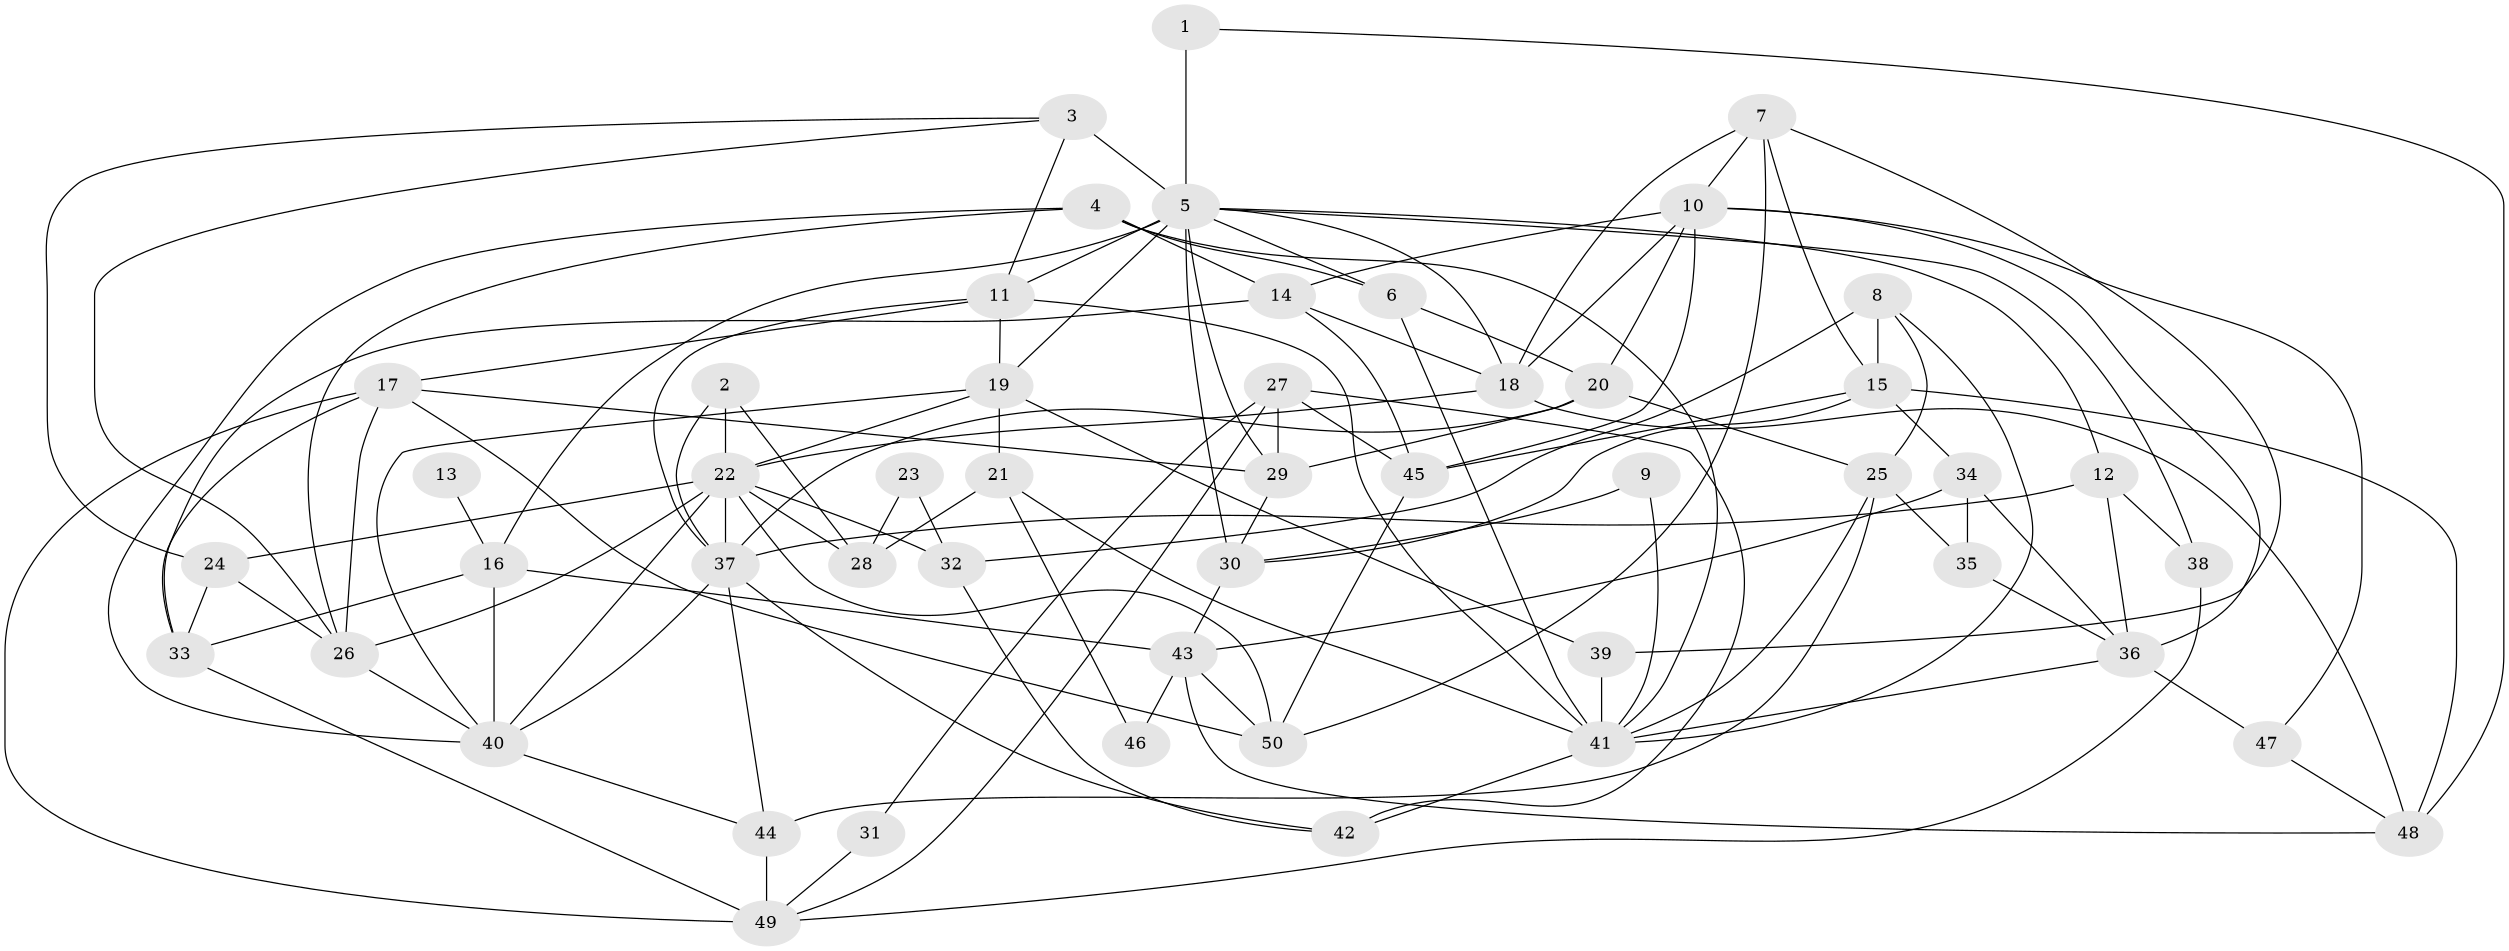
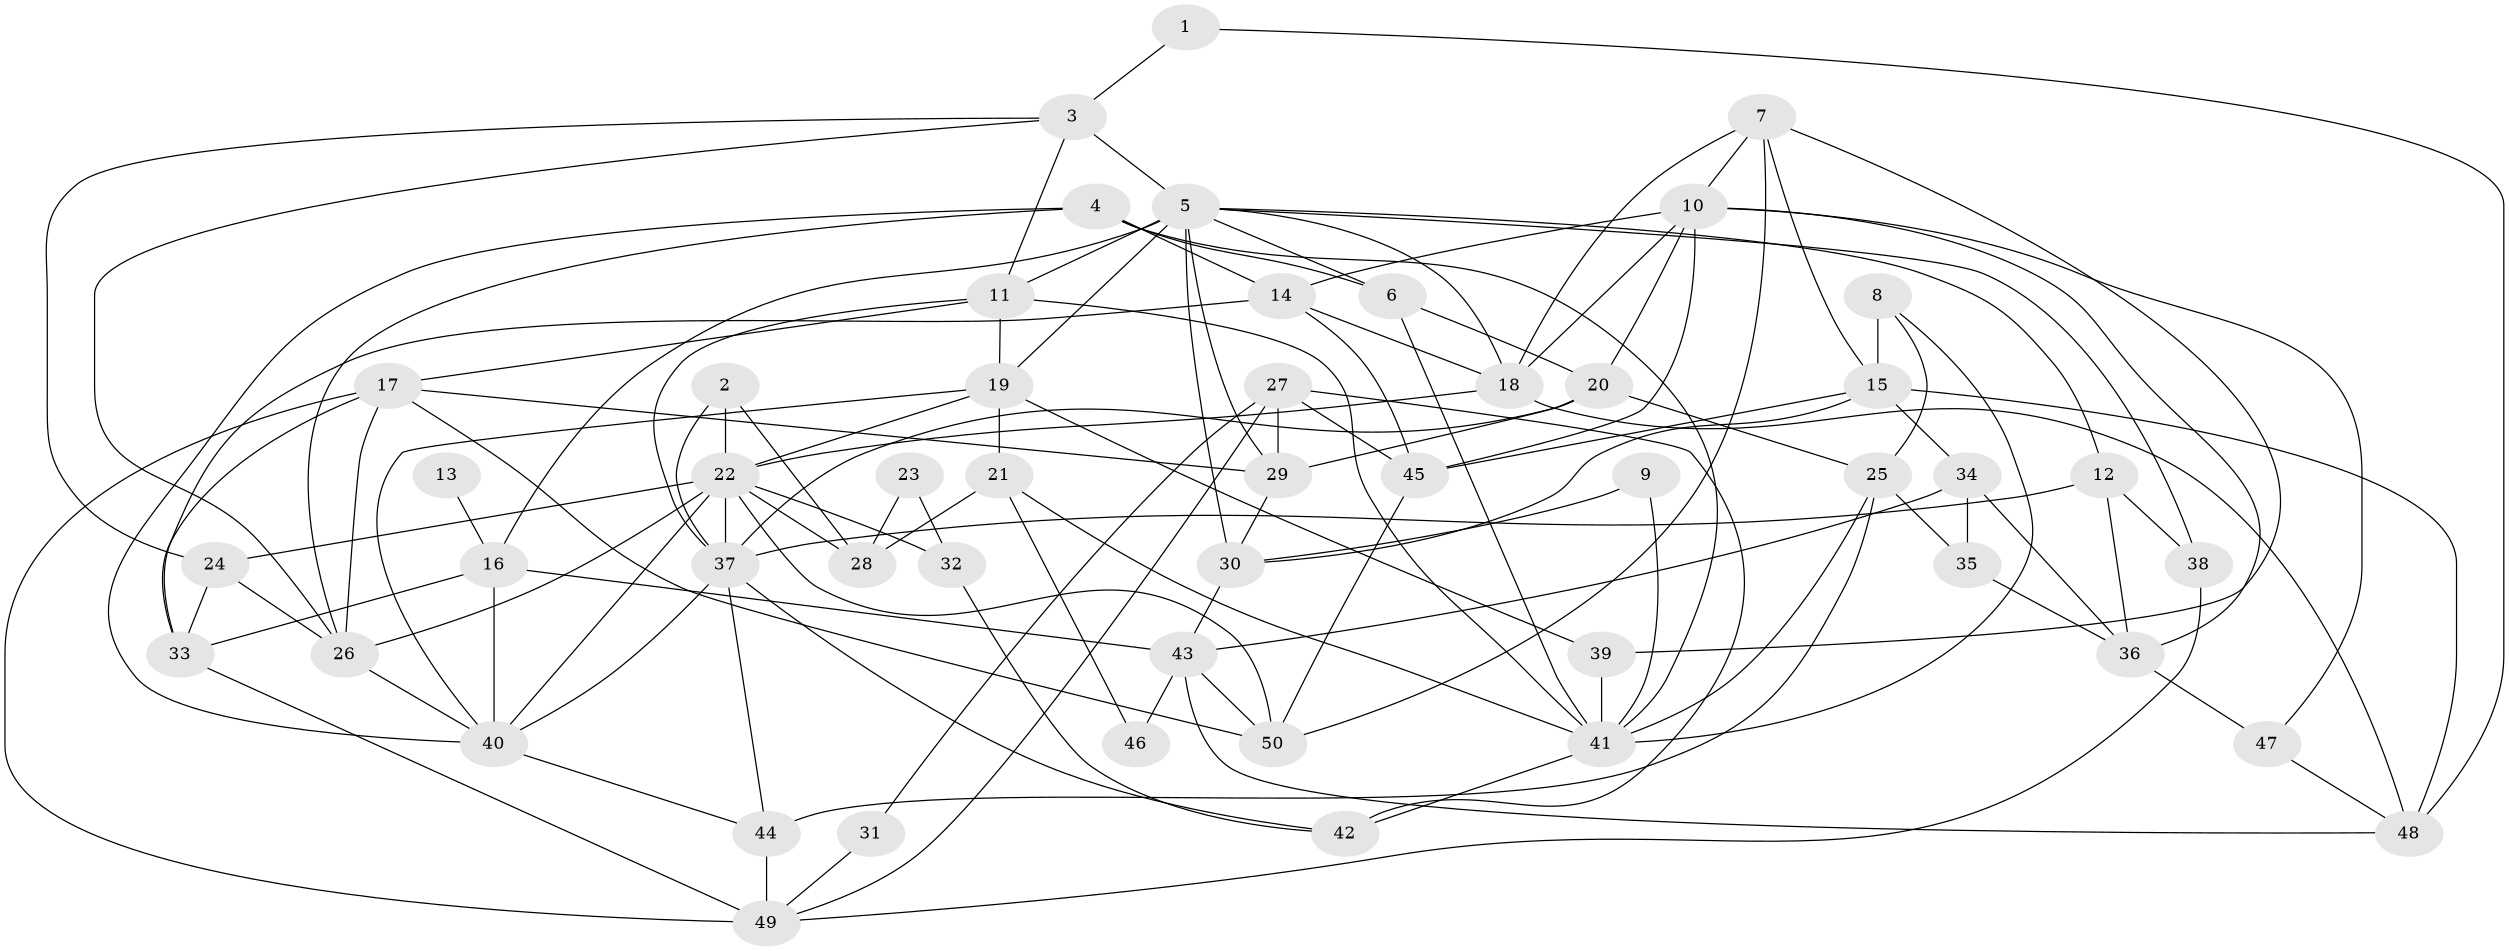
(1186, 117) -> (1129, 72)
(1439, 503) -> none
(1889, 696) -> none
